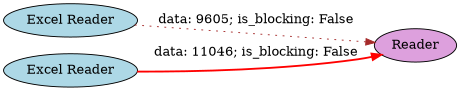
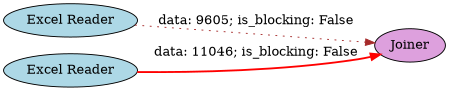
(415, 45) -> (410, 45)
